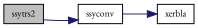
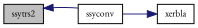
(56, 20) -> (66, 8)
